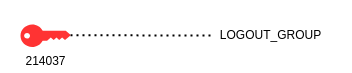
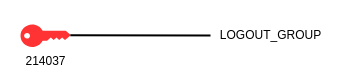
(140, 35) -> (140, 35)
